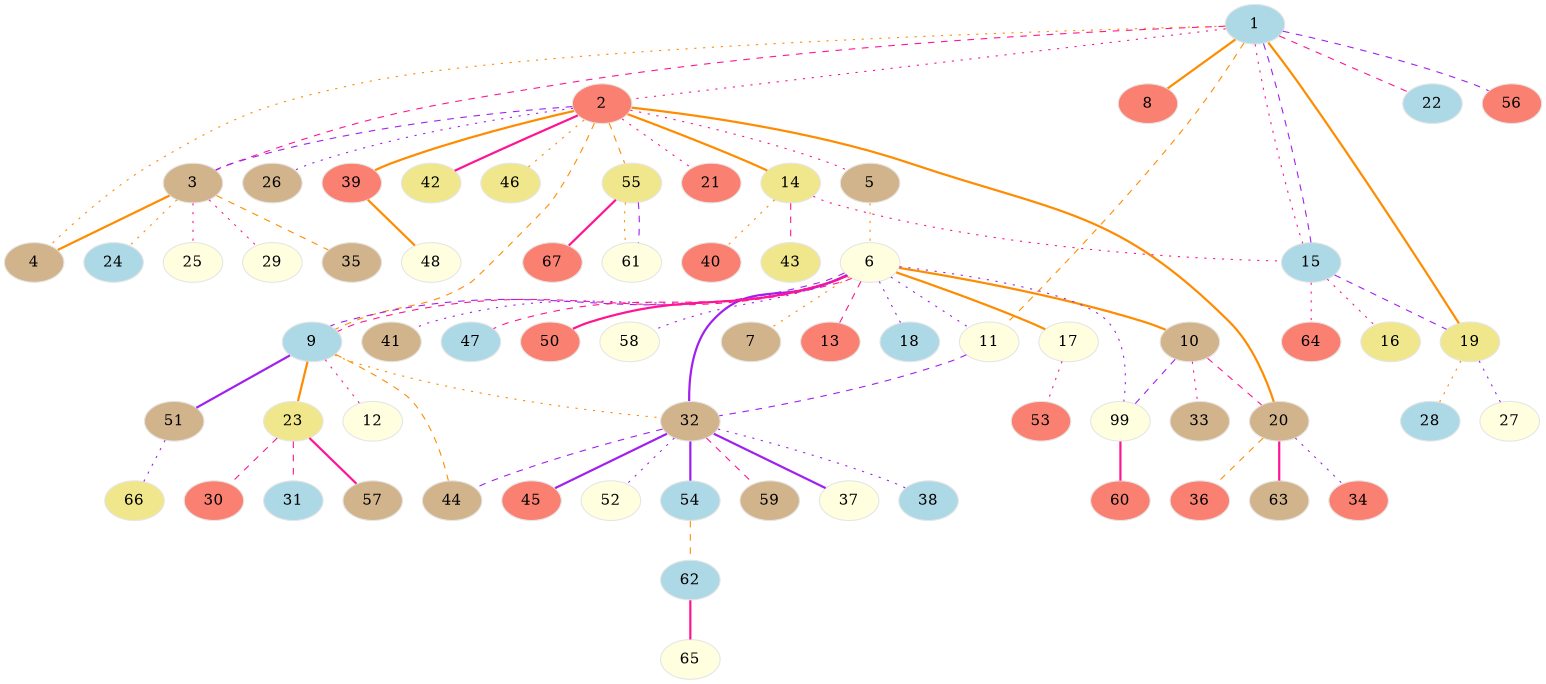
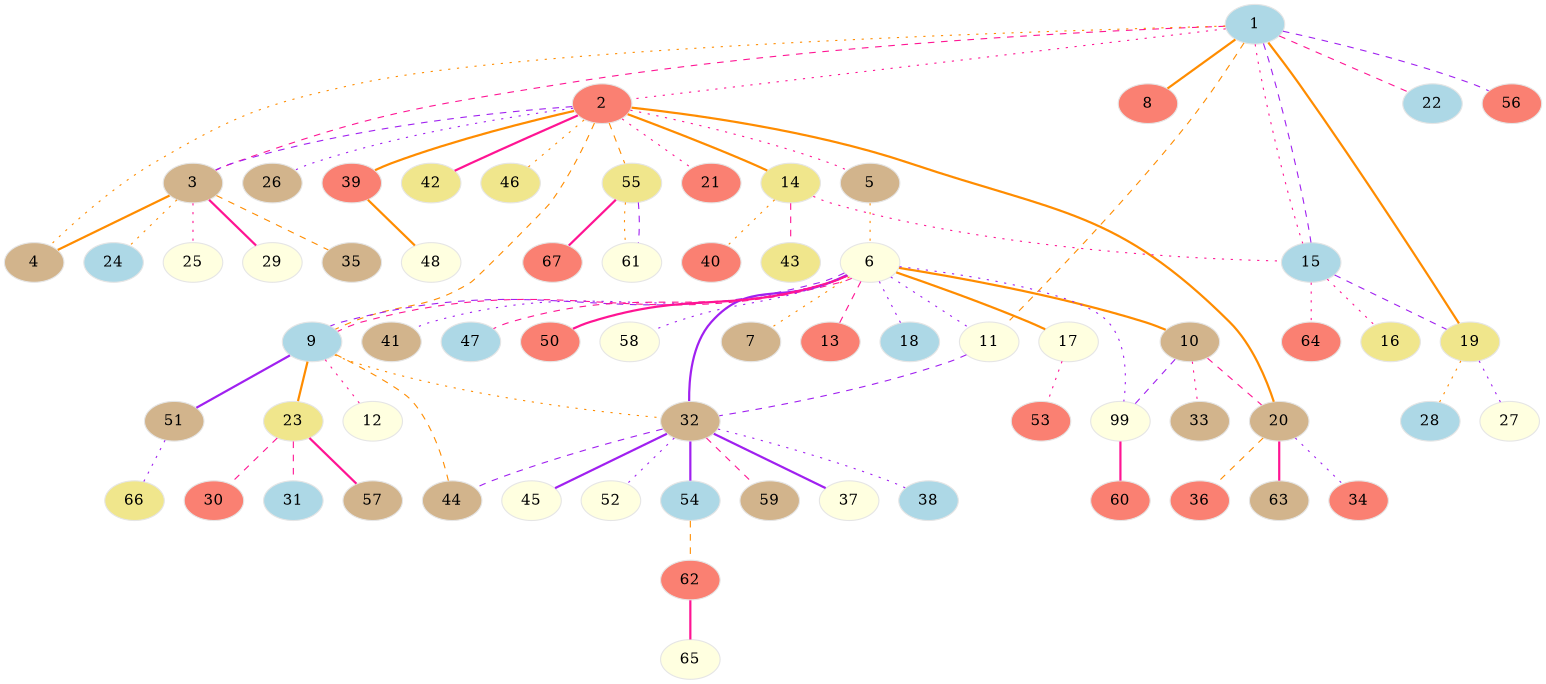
(233, 223) -> (233, 223)
(532, 501) -> (532, 501)
(690, 580) -> (690, 580)
